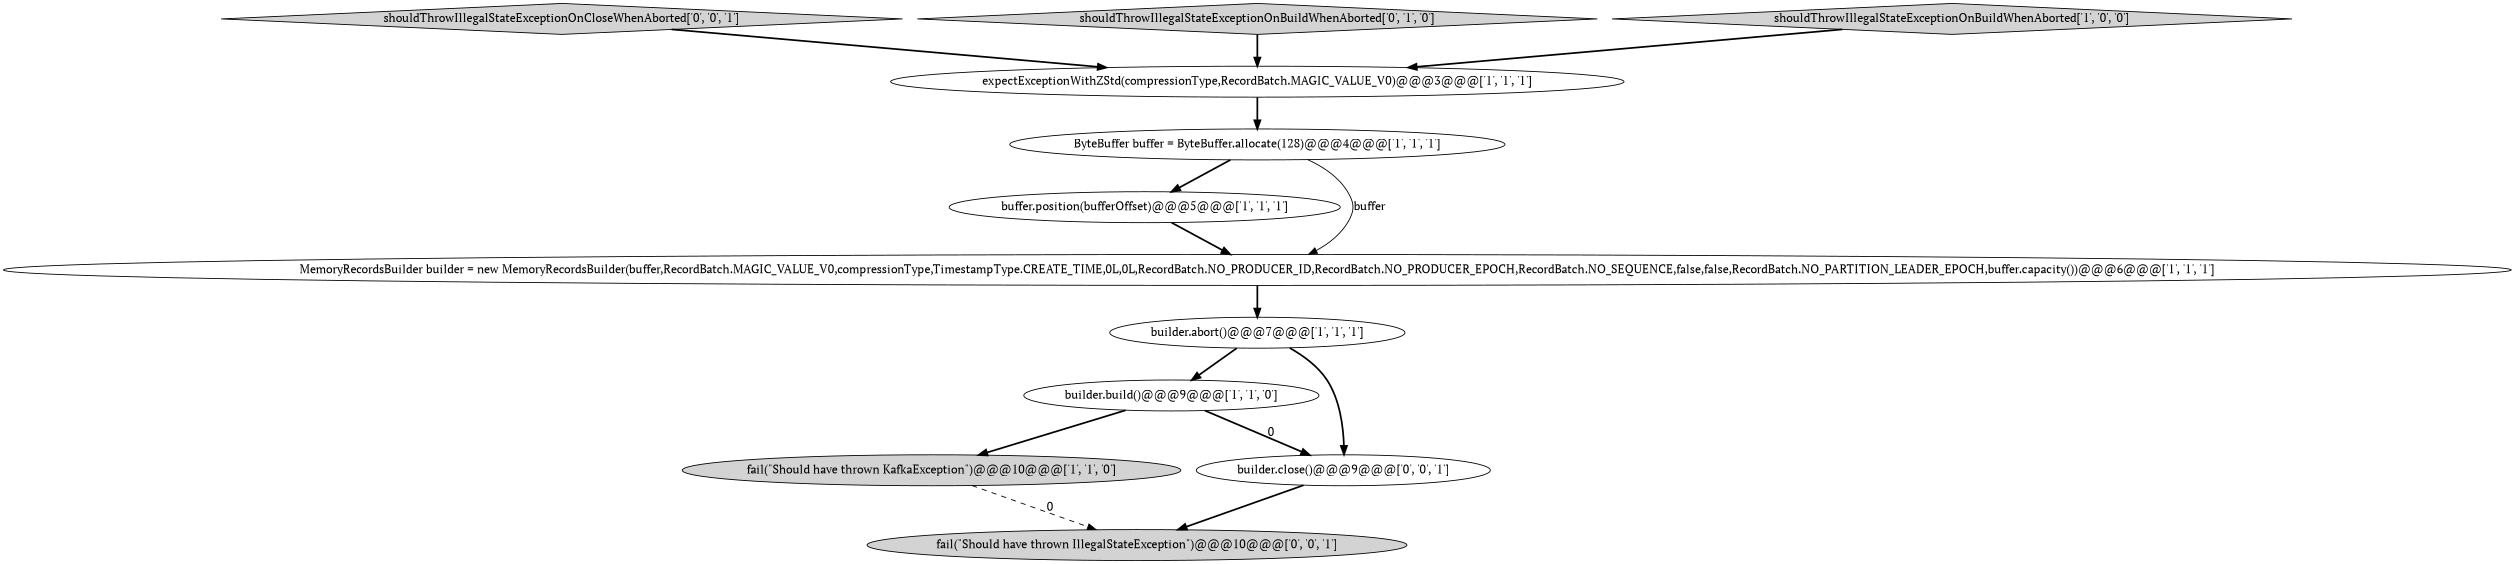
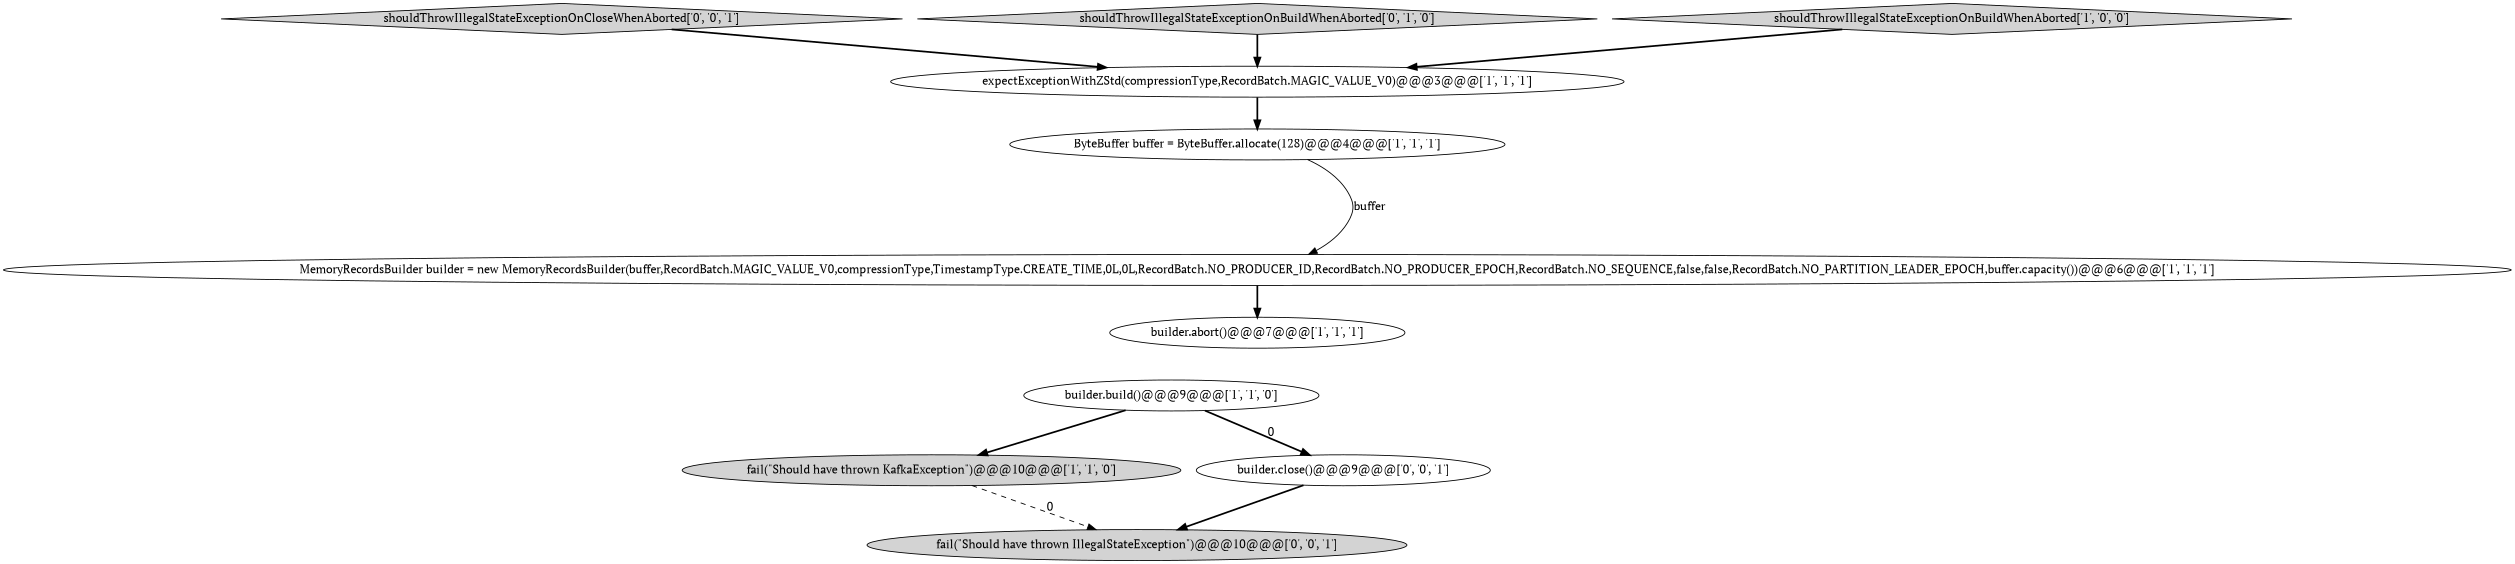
(1145, 207) -> none
(1218, 362) -> none
(1332, 388) -> none
